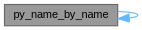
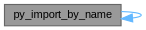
(61, 15) -> (63, 15)
